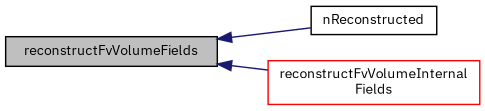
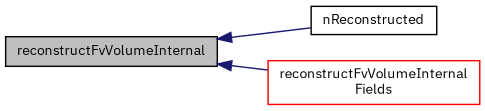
(111, 52) -> (111, 52)
